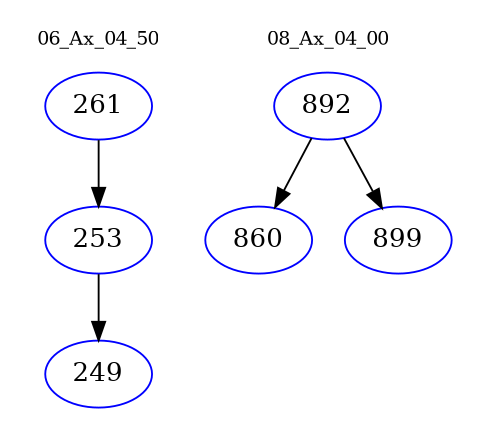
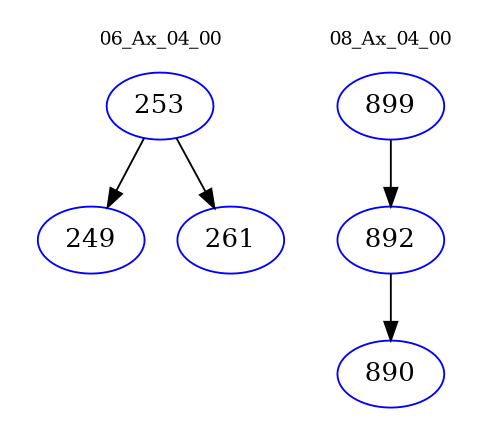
(99, 40) -> (161, 40)
(99, 164) -> (191, 165)
(358, 165) -> (391, 164)
(259, 240) -> (391, 374)
